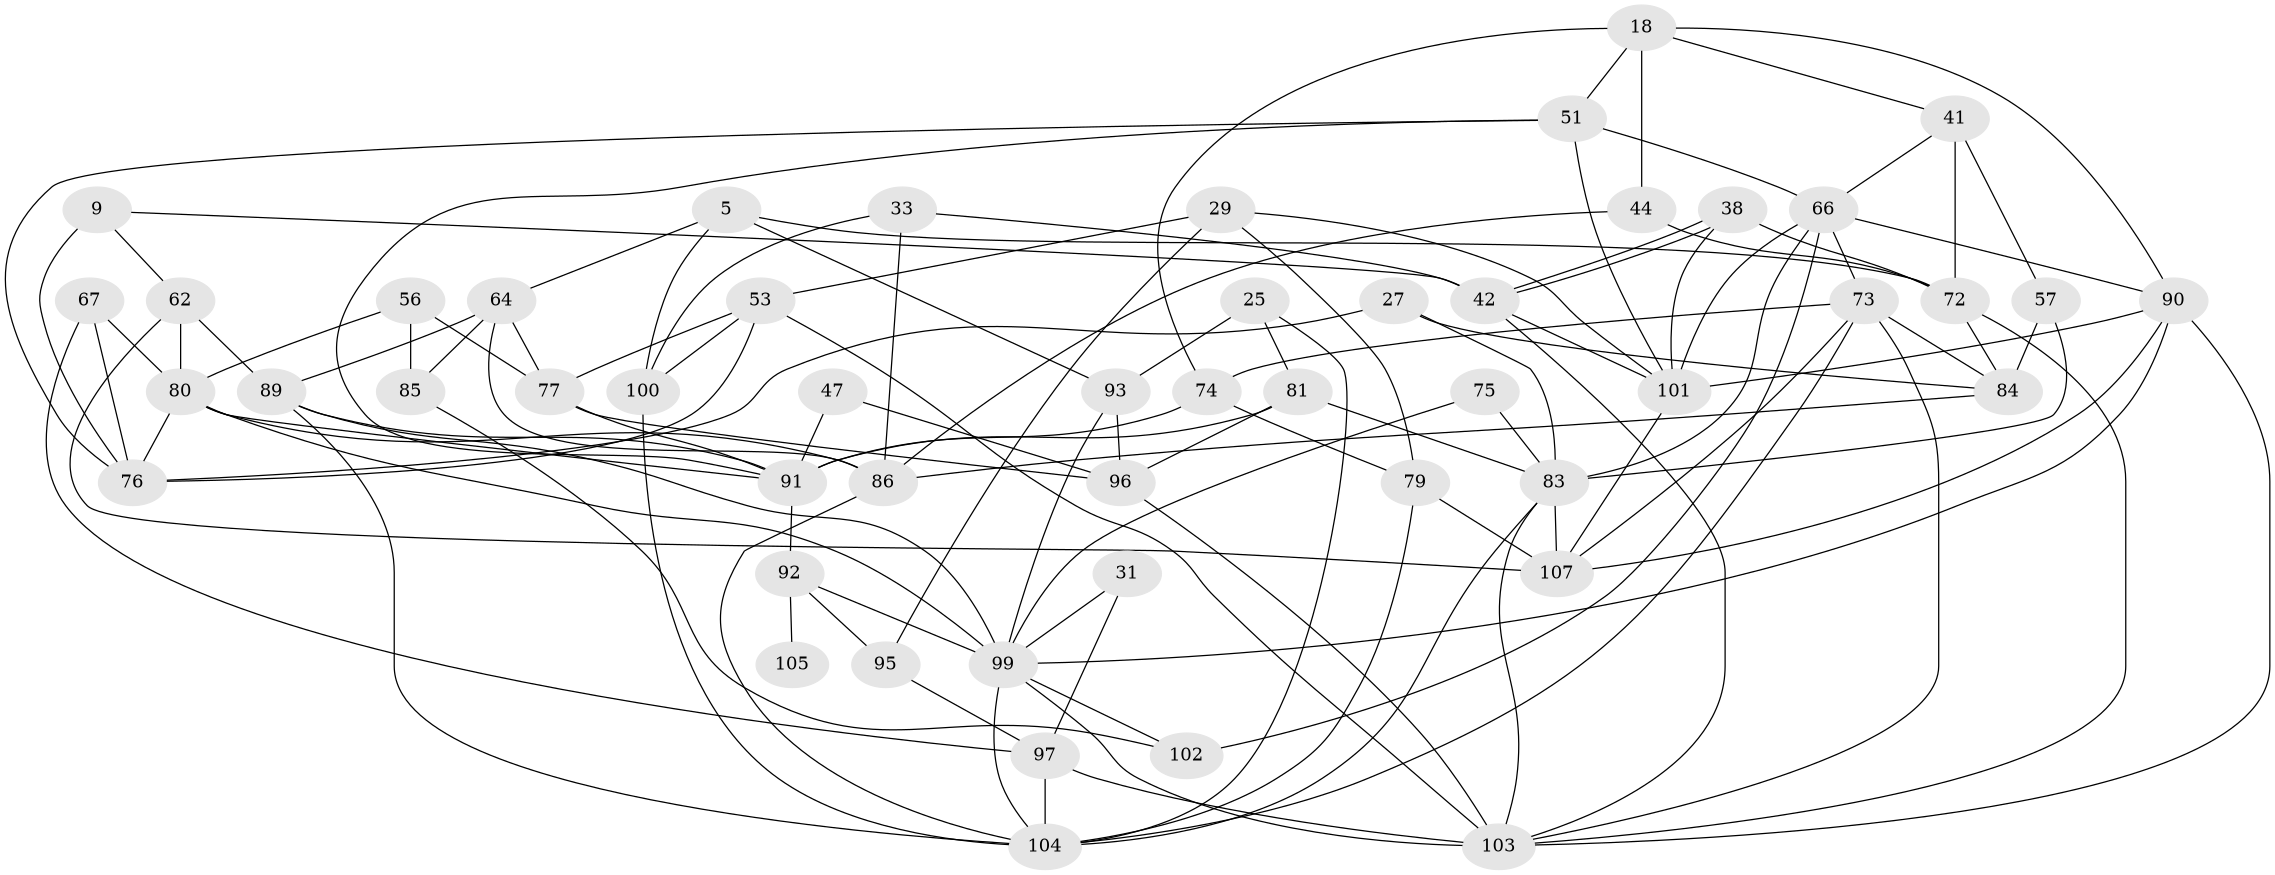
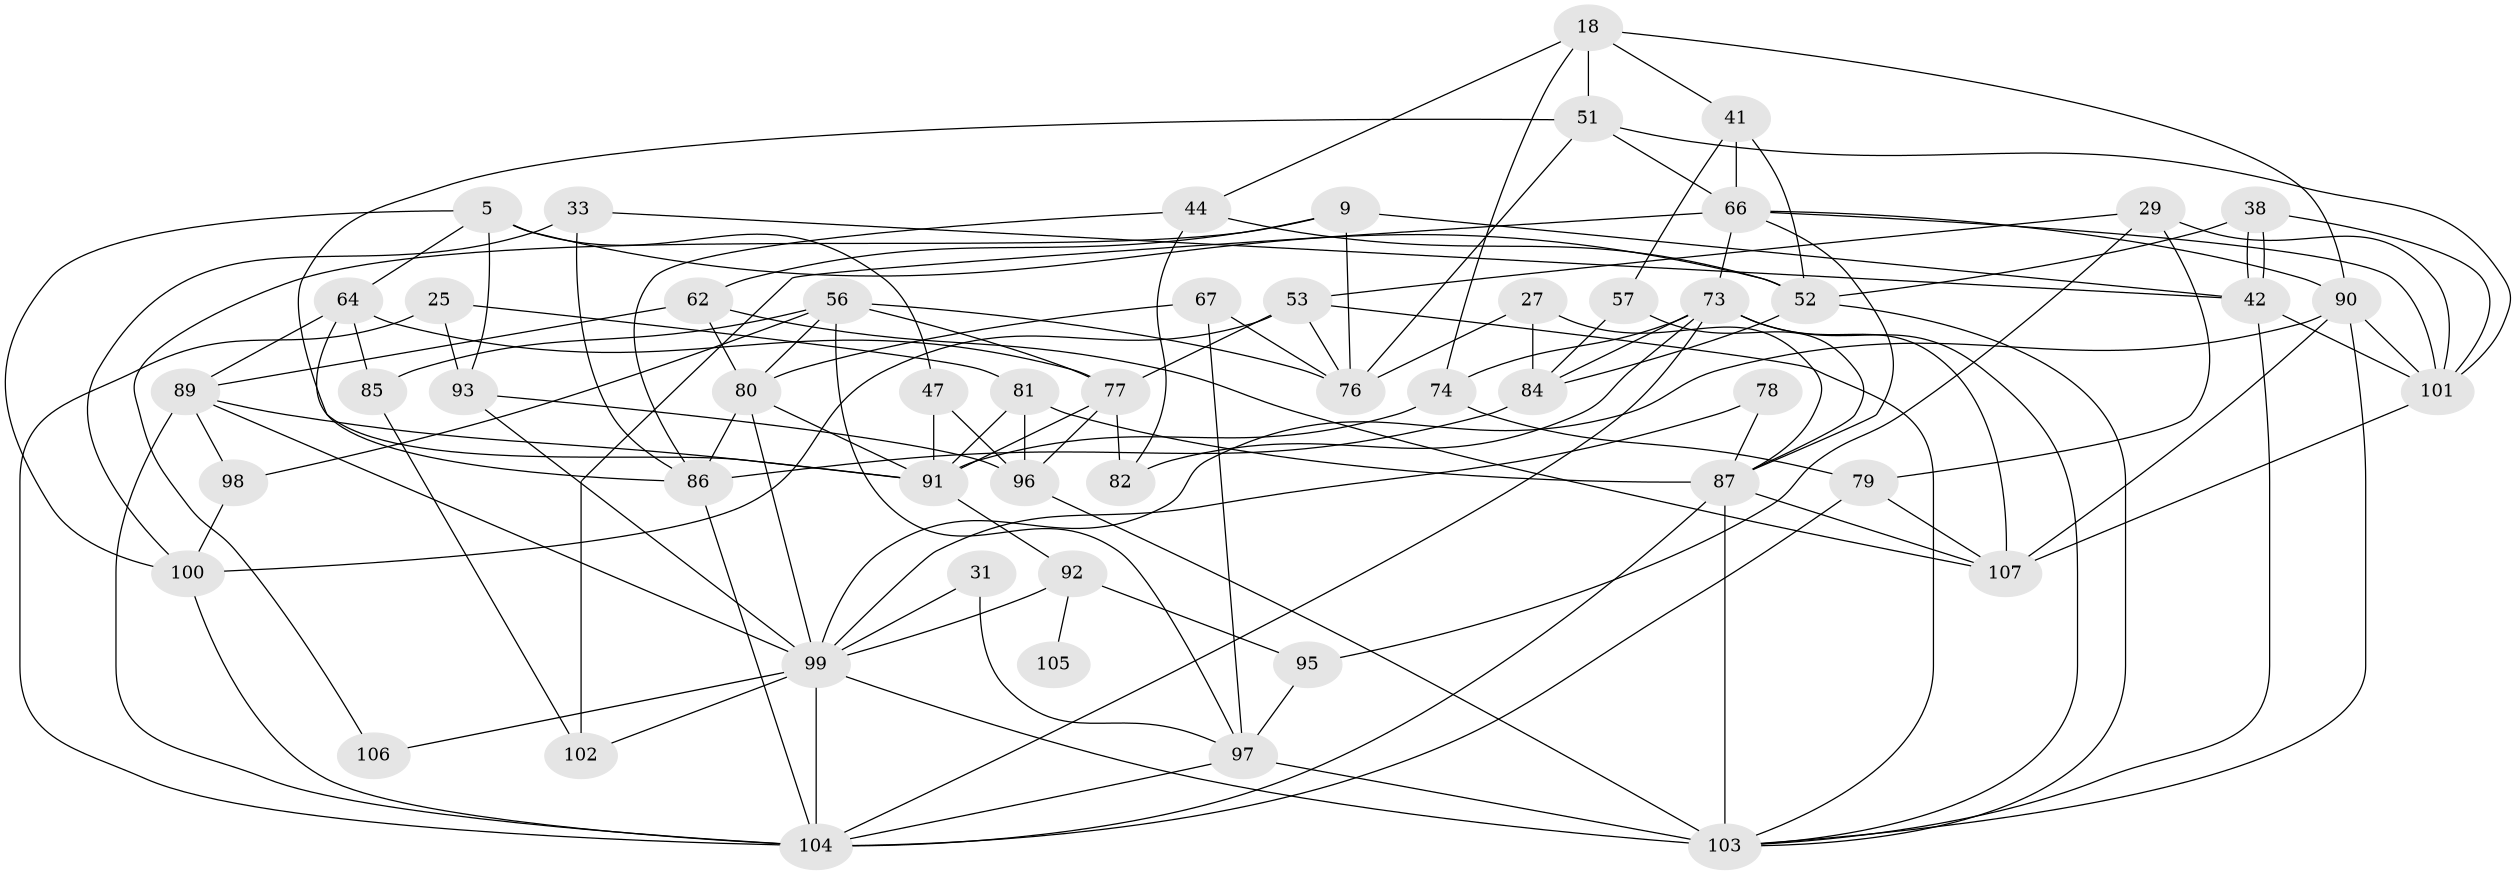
none -> (754, 234)
(1955, 301) -> (1806, 301)
(1485, 392) -> (1768, 392)
(157, 437) -> (1100, 329)
none -> (234, 483)
none -> (1121, 483)
(1554, 483) -> (1725, 483)
none -> (948, 535)
none -> (374, 756)
